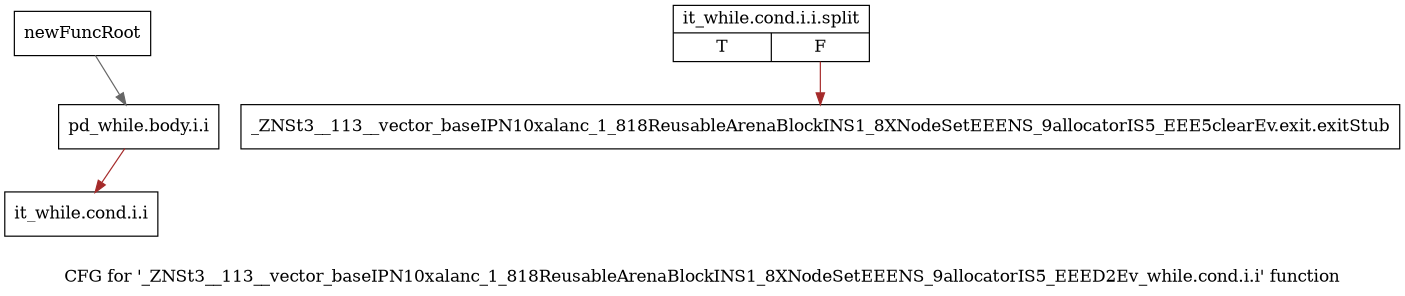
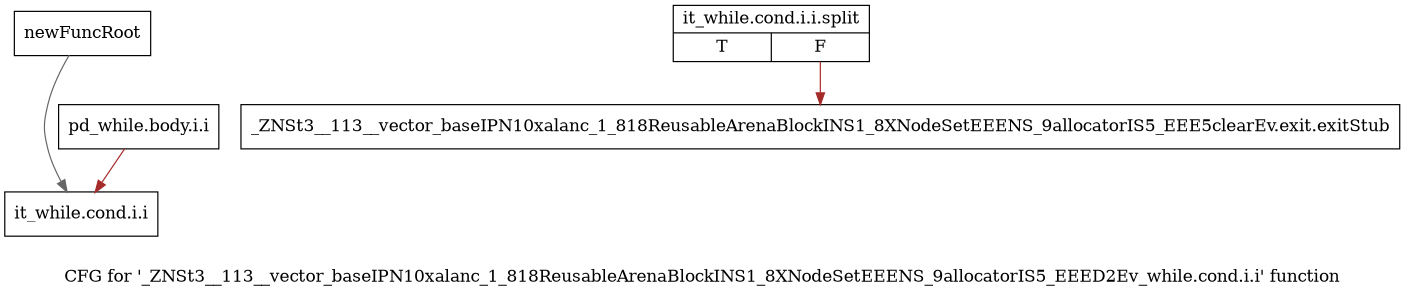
(107, 75) -> (45, 117)
